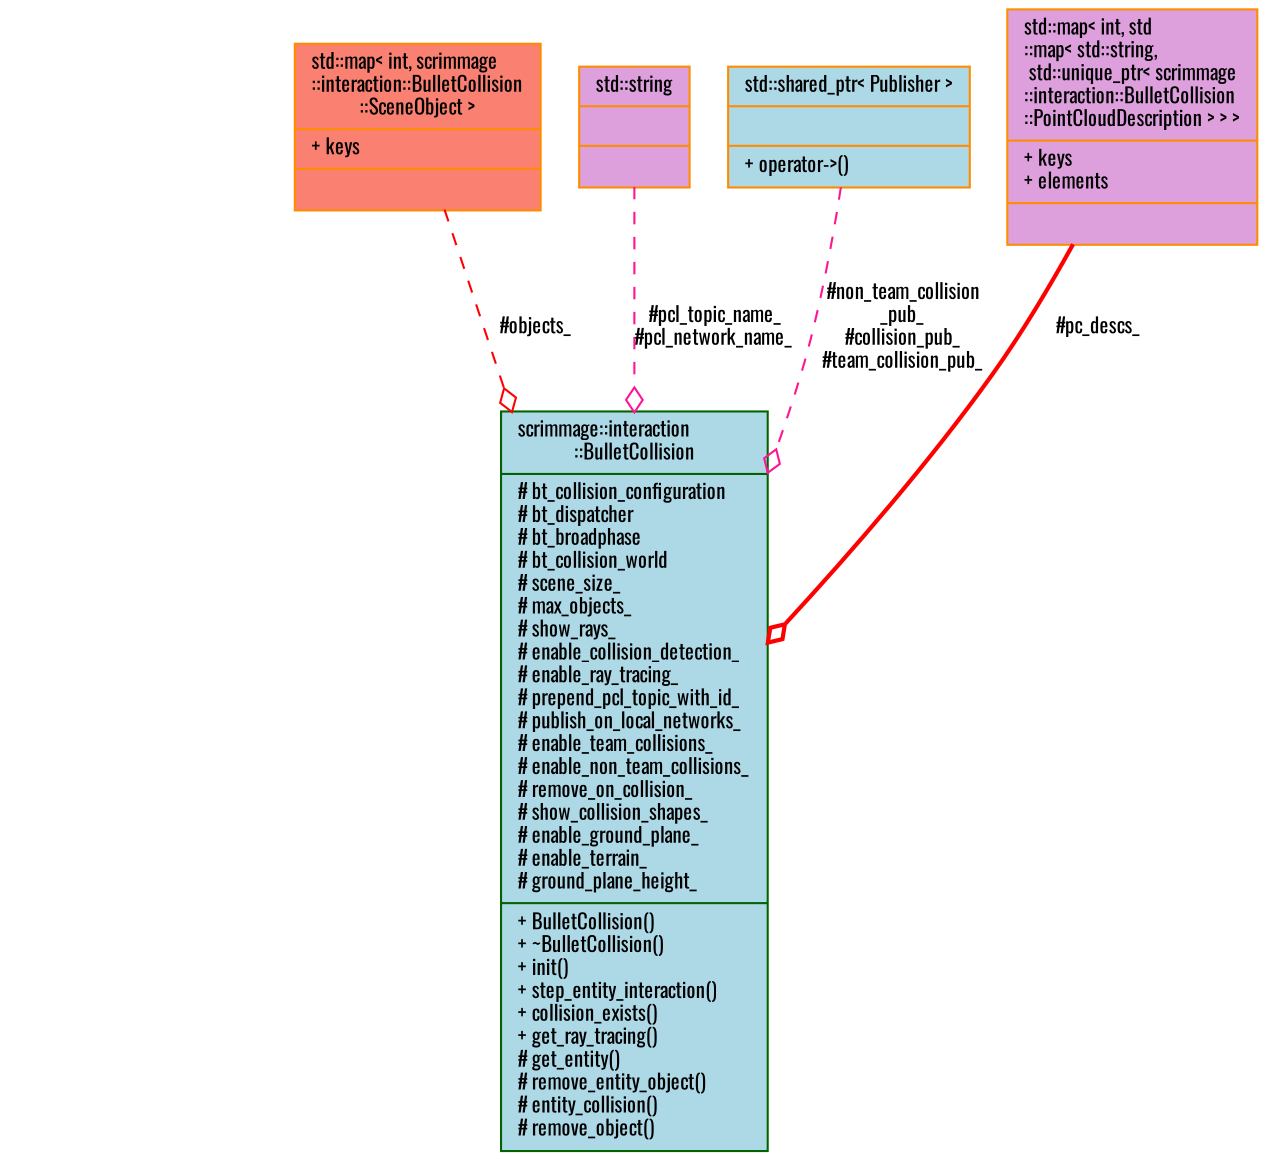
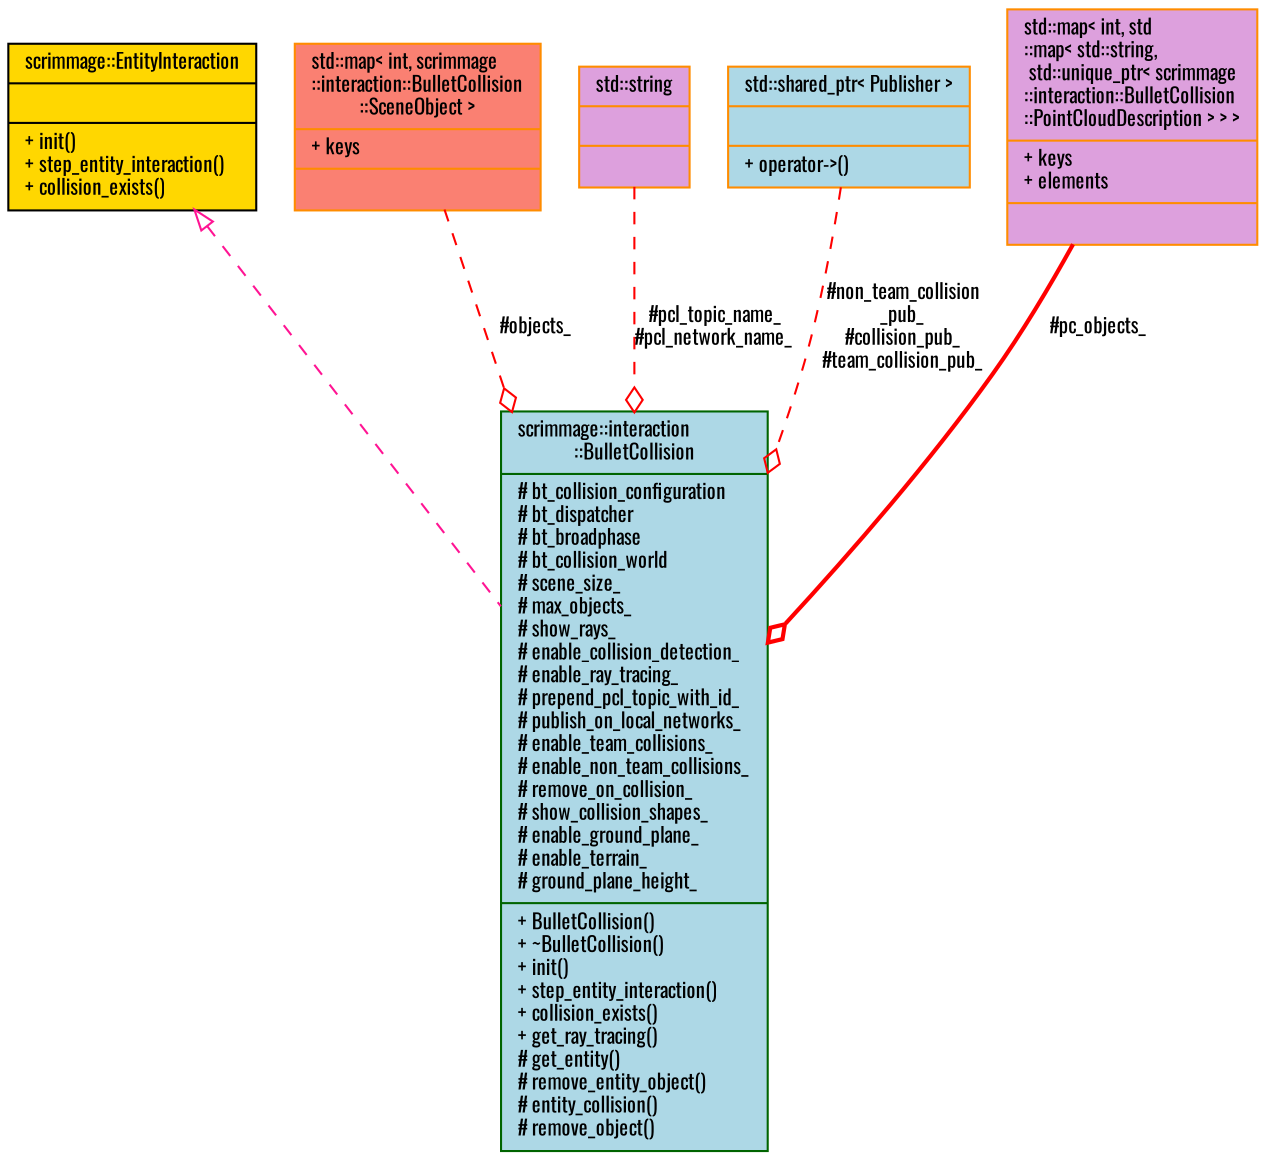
none -> (132, 127)
(634, 287) -> (634, 287)
(815, 320) -> (815, 320)
(1096, 328) -> (1096, 328)
